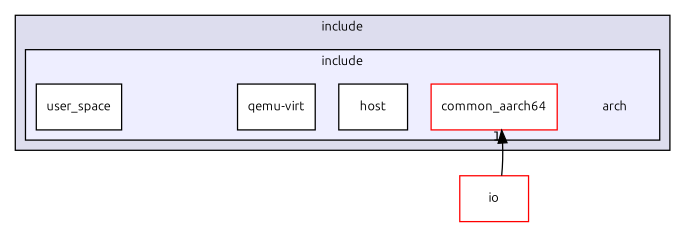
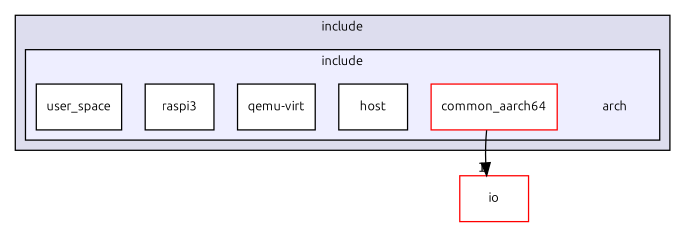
none -> (180, 107)
(503, 159) -> (486, 147)
